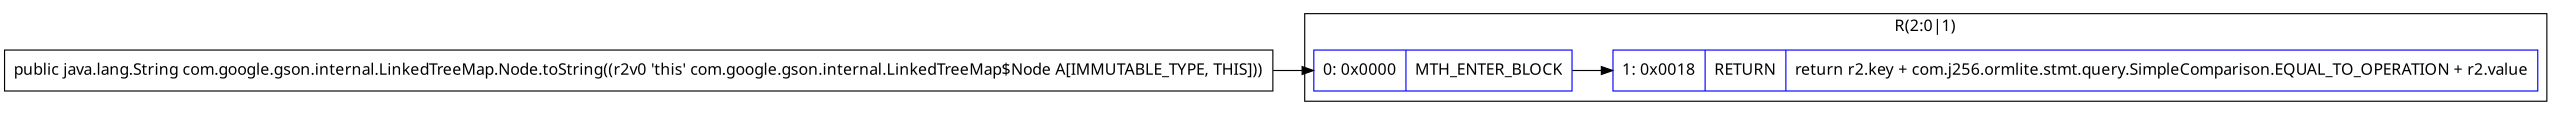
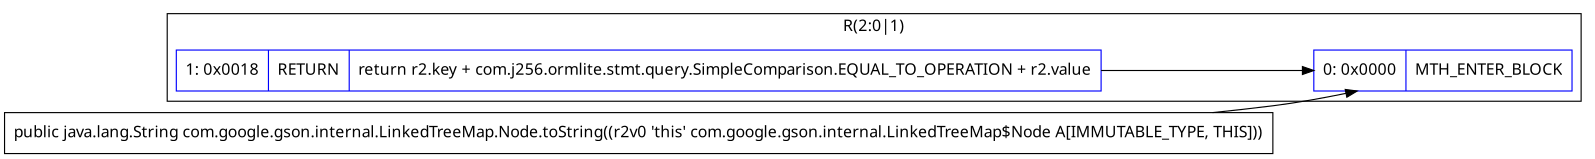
(1587, 71) -> (1202, 71)
